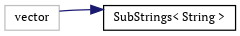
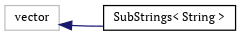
(75, 10) -> (88, 26)
